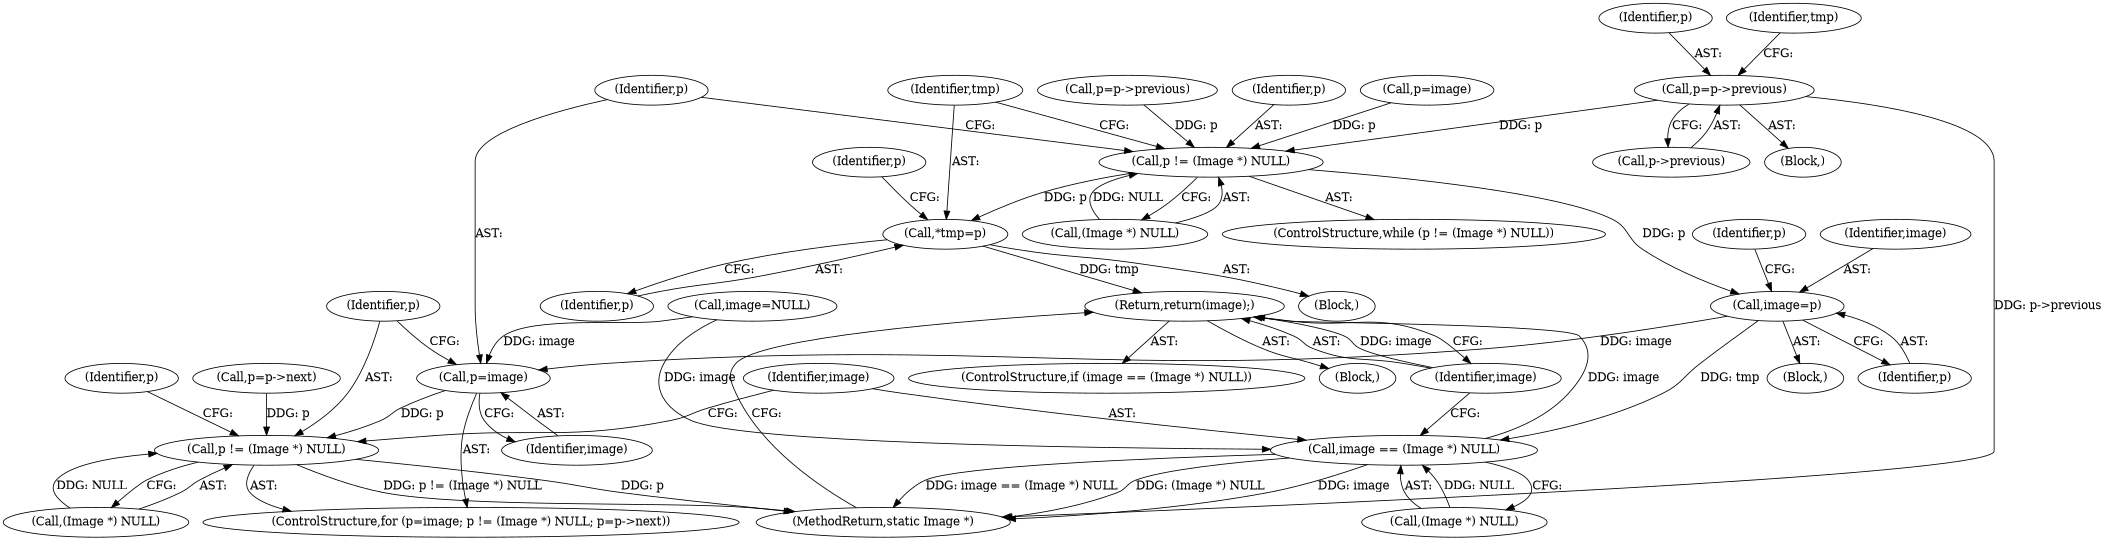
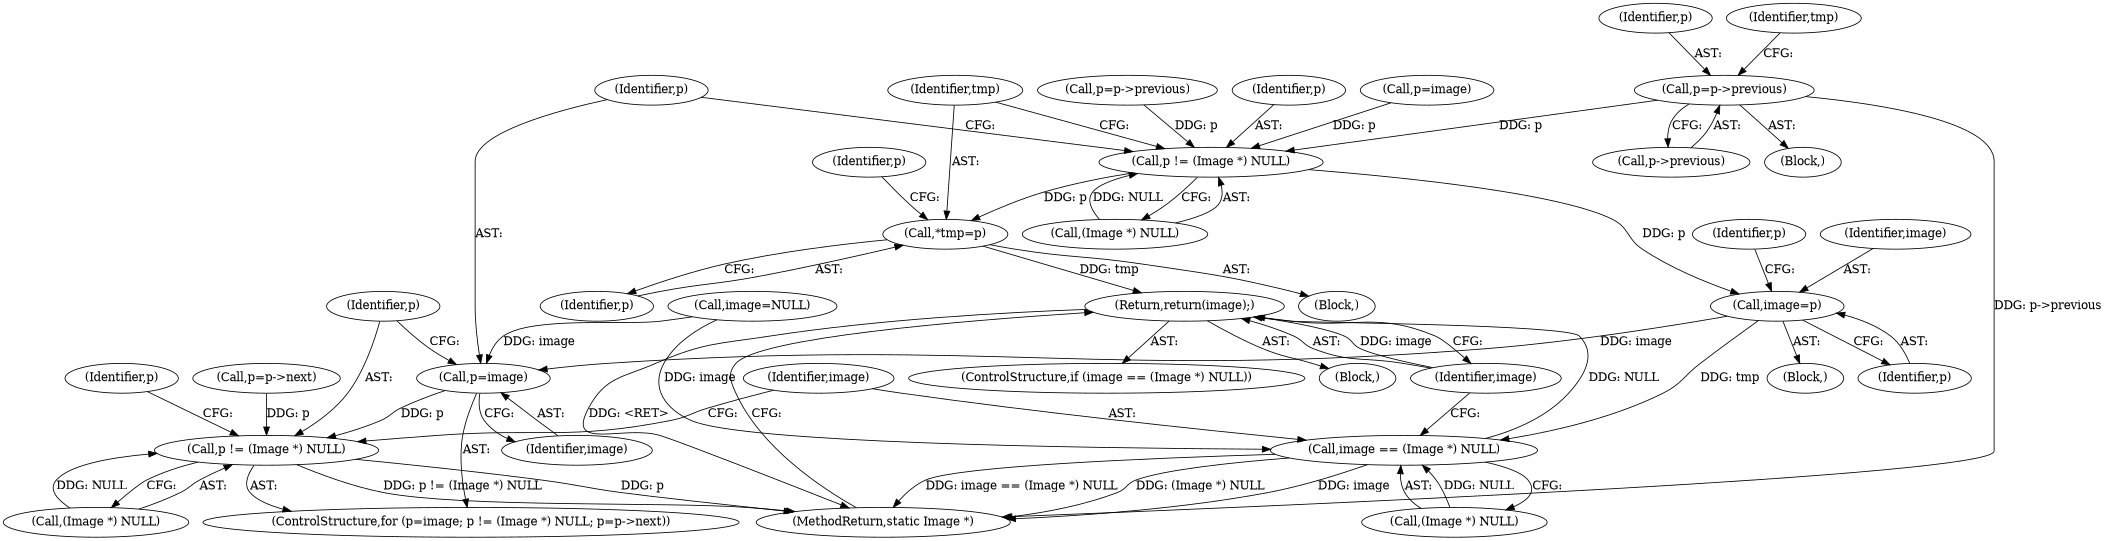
(1414, 234) -> none
none -> (684, 352)
(1624, 378) -> (1624, 378)
